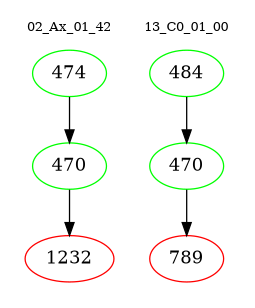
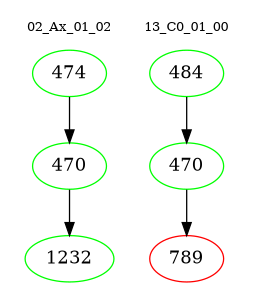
(70, 28) -> (70, 28)
(70, 259) -> (70, 259)
